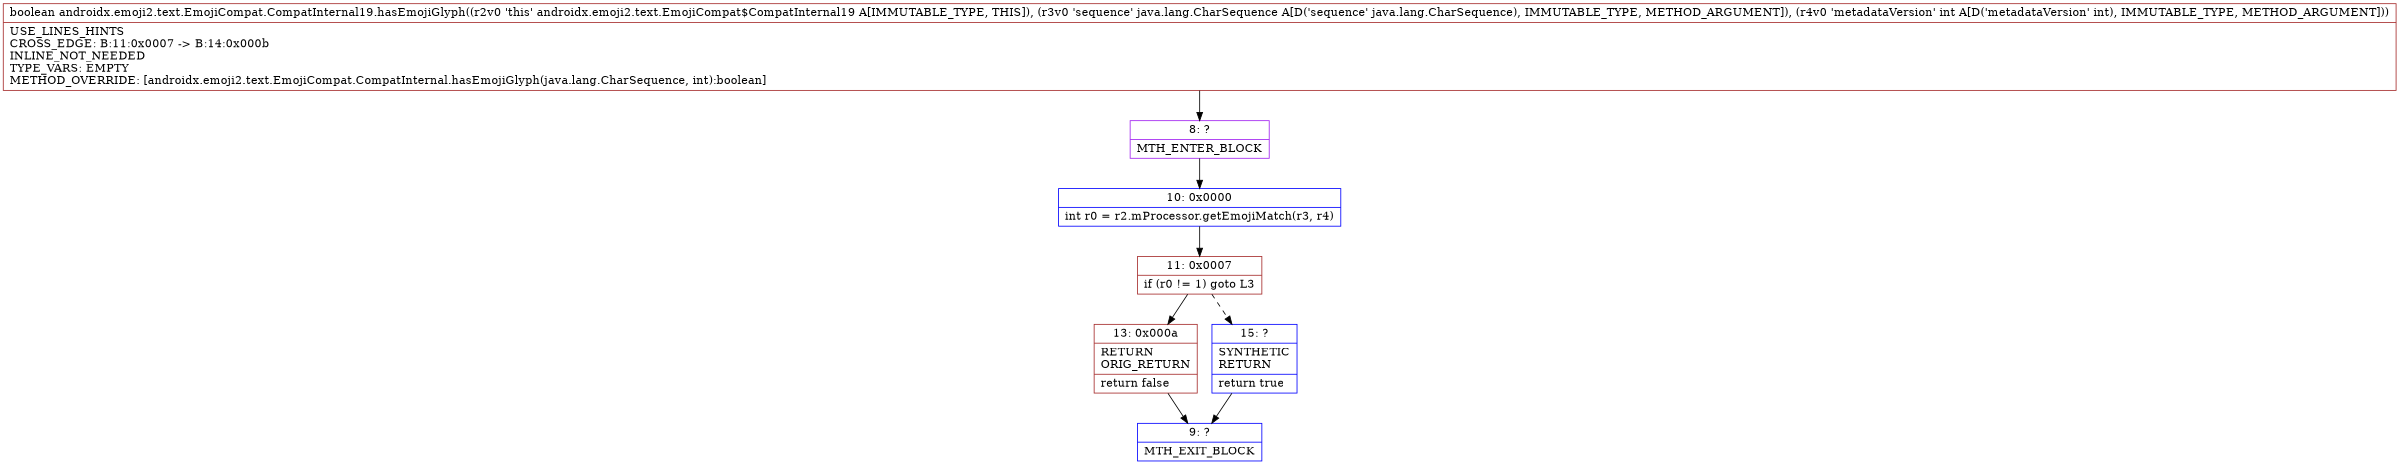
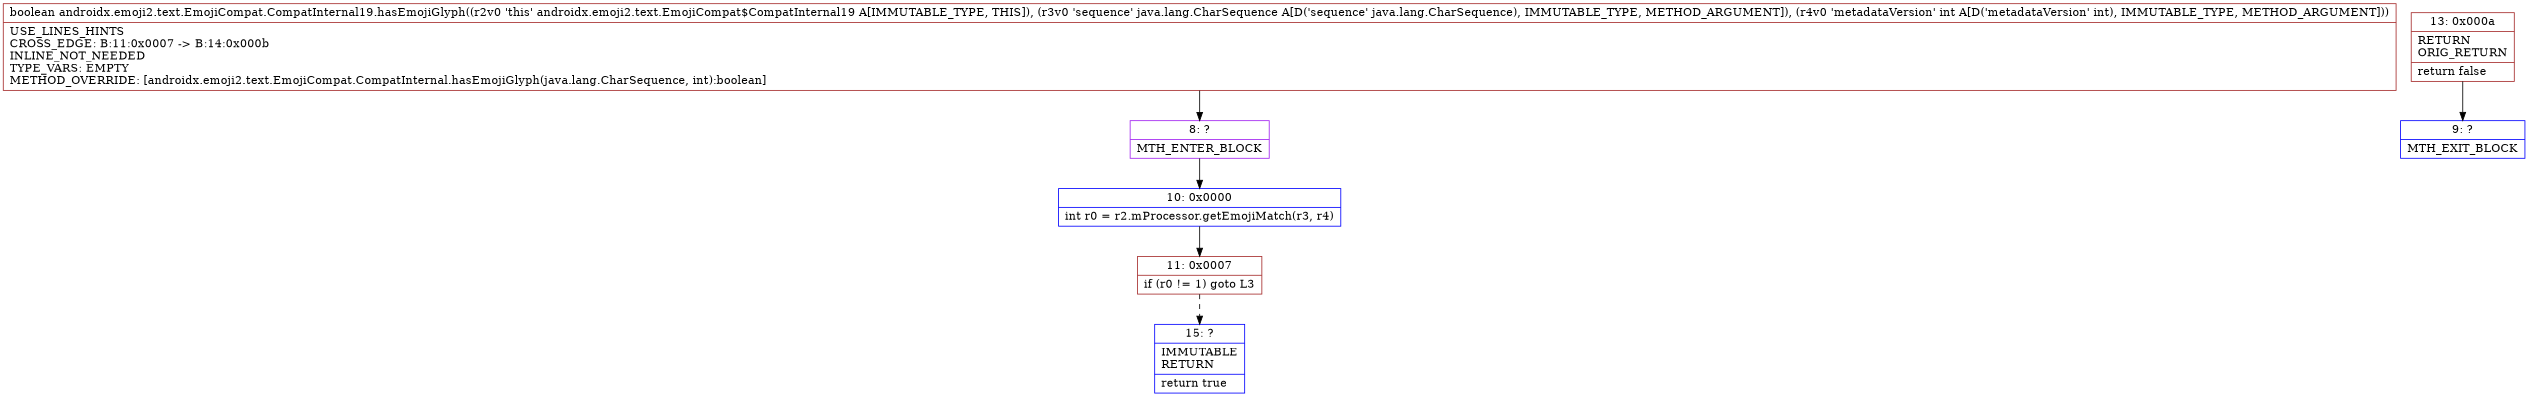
(1180, 306) -> none
(1254, 352) -> (1200, 352)
(1224, 405) -> none
